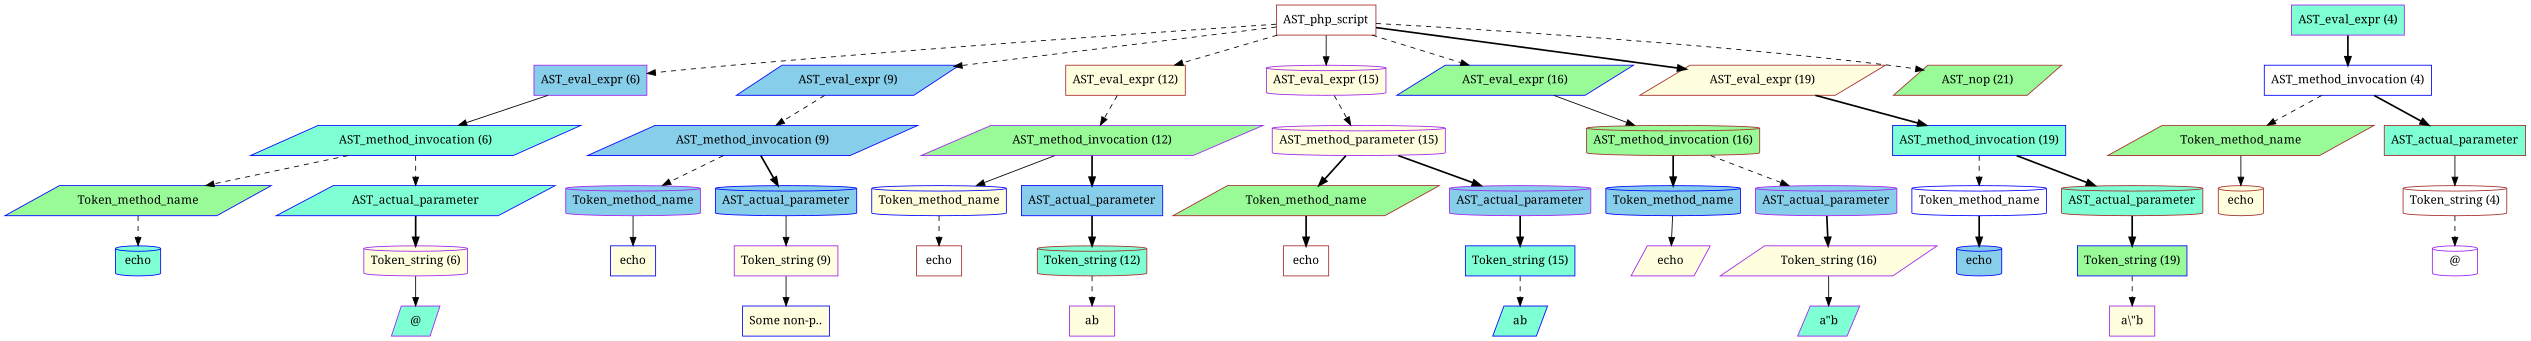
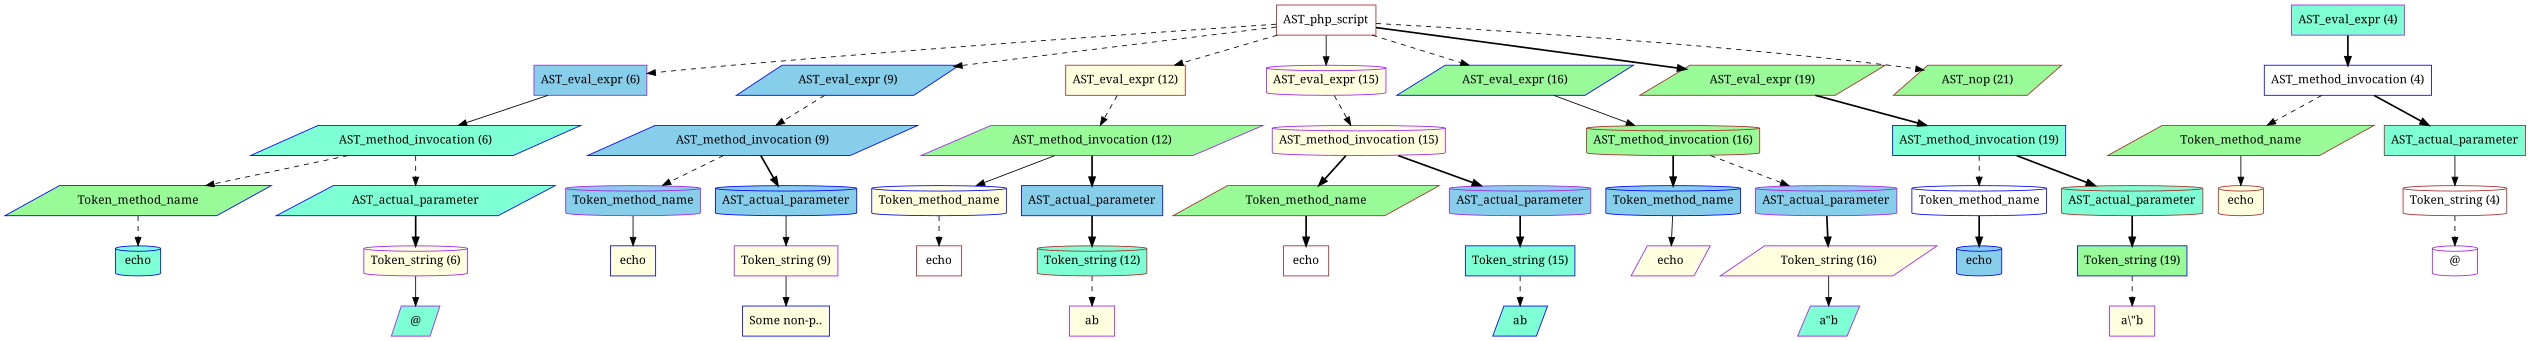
(1763, 80) -> (1763, 80)
(1359, 140) -> (1359, 140)
